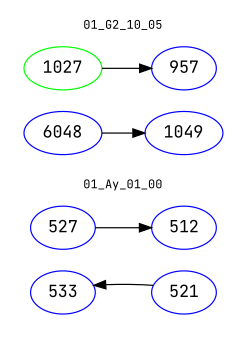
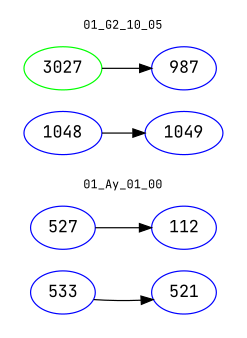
(63, 68) -> (63, 68)
(184, 68) -> (184, 68)
(63, 133) -> (63, 133)
(184, 228) -> (184, 228)
(129, 284) -> (117, 301)
